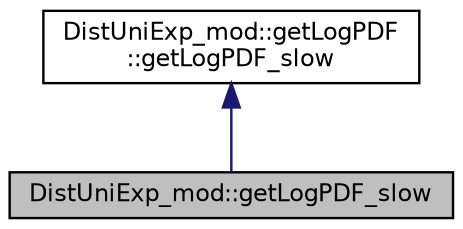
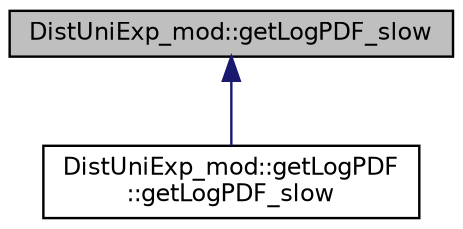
(231, 140) -> (231, 114)
